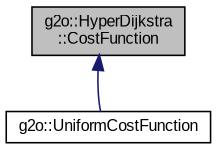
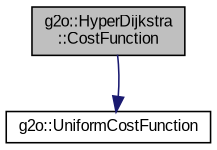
(98, 91) -> (119, 76)
